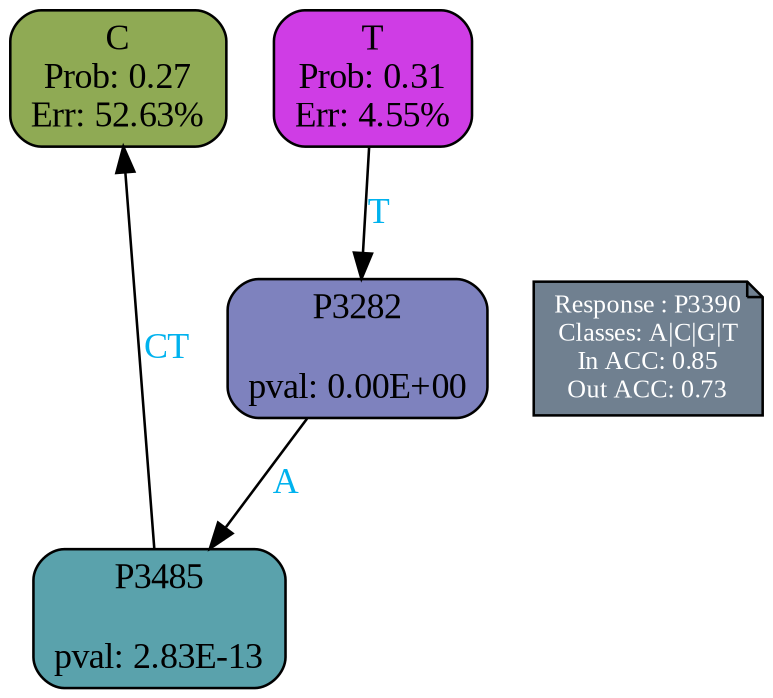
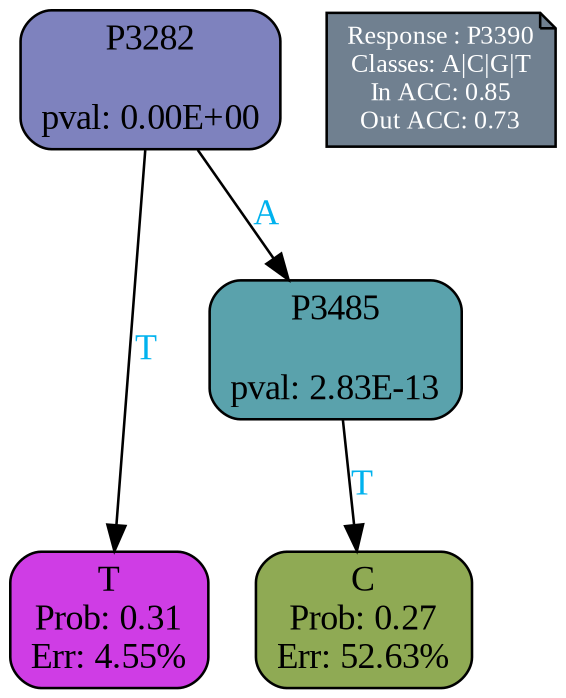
(366, 200) -> (131, 337)
(167, 349) -> (363, 485)
